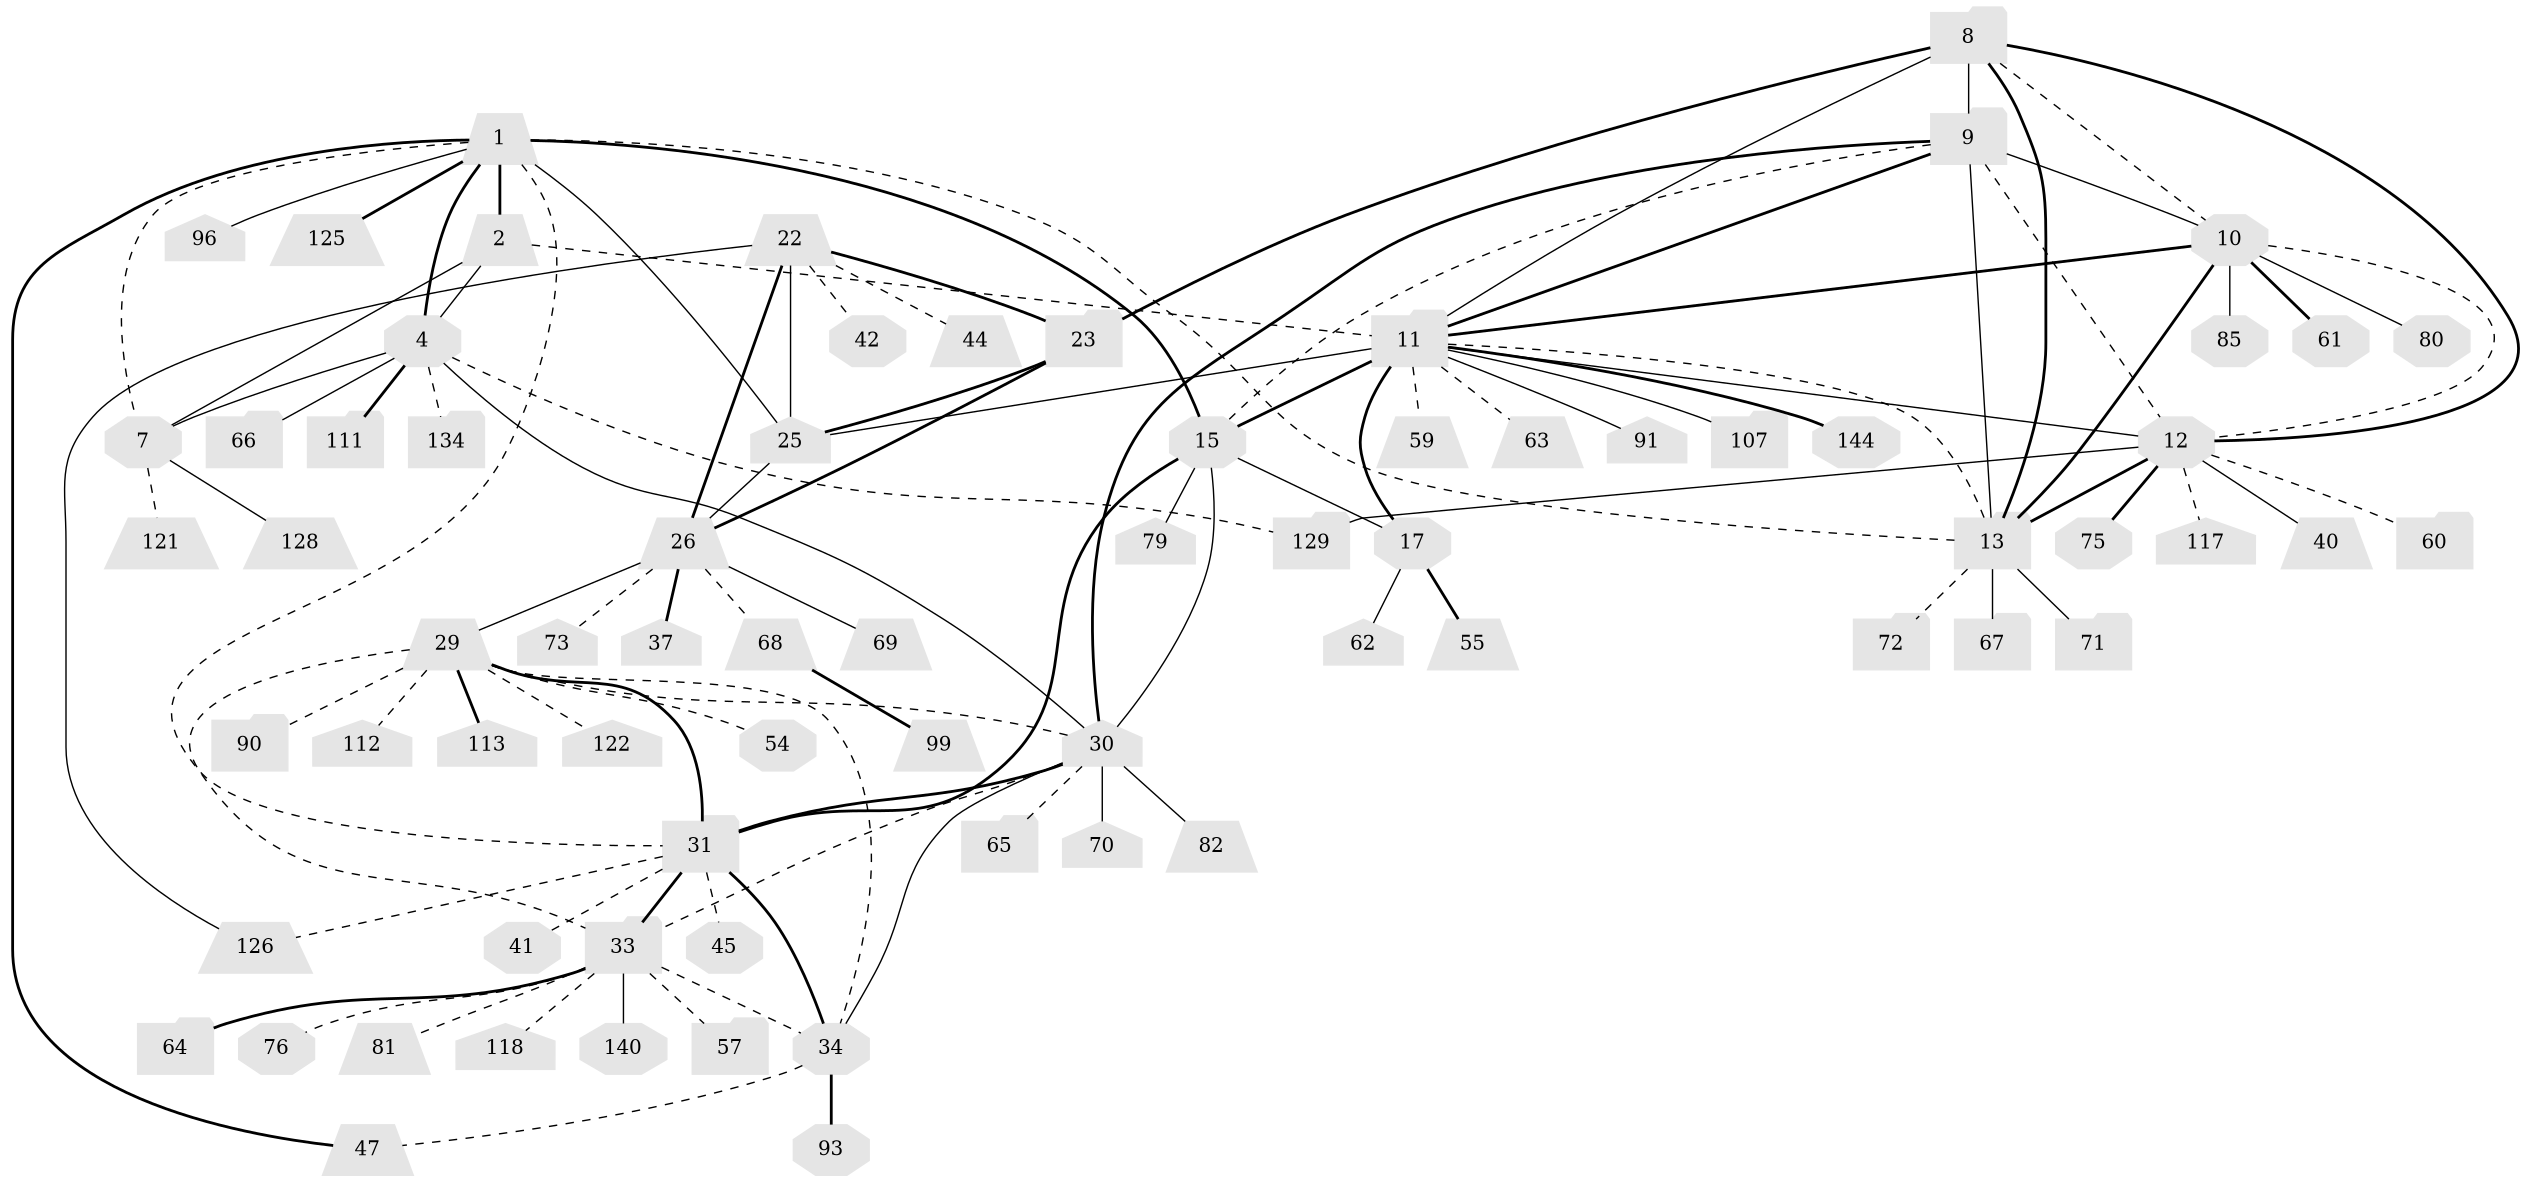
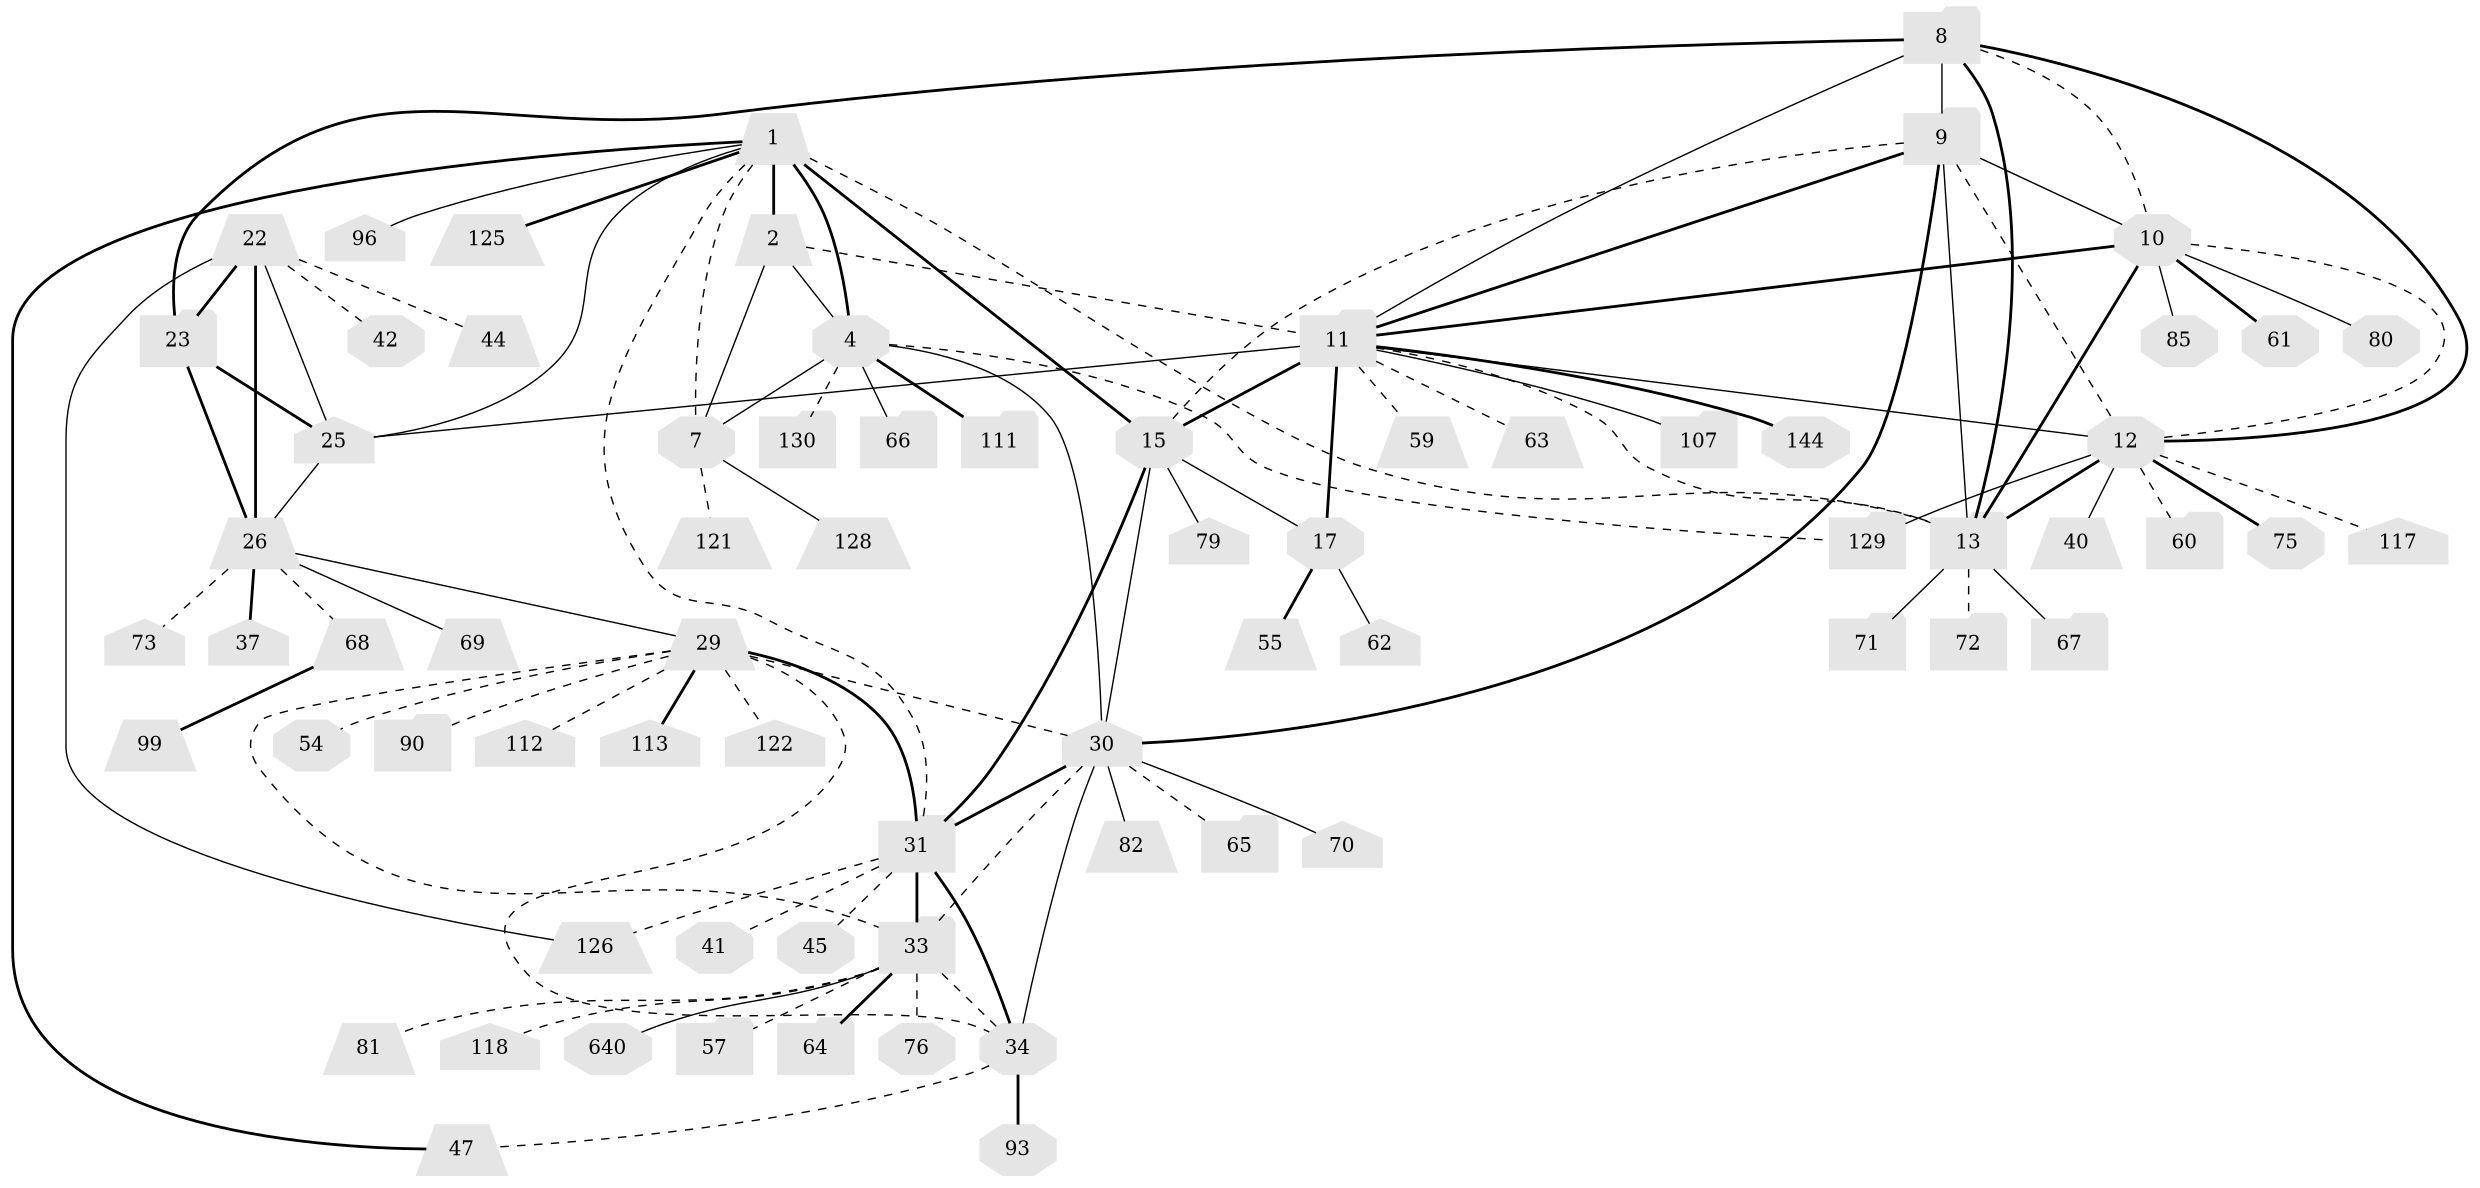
(447, 442) -> (798, 442)
(1647, 442) -> none
(623, 1049) -> (608, 1049)
